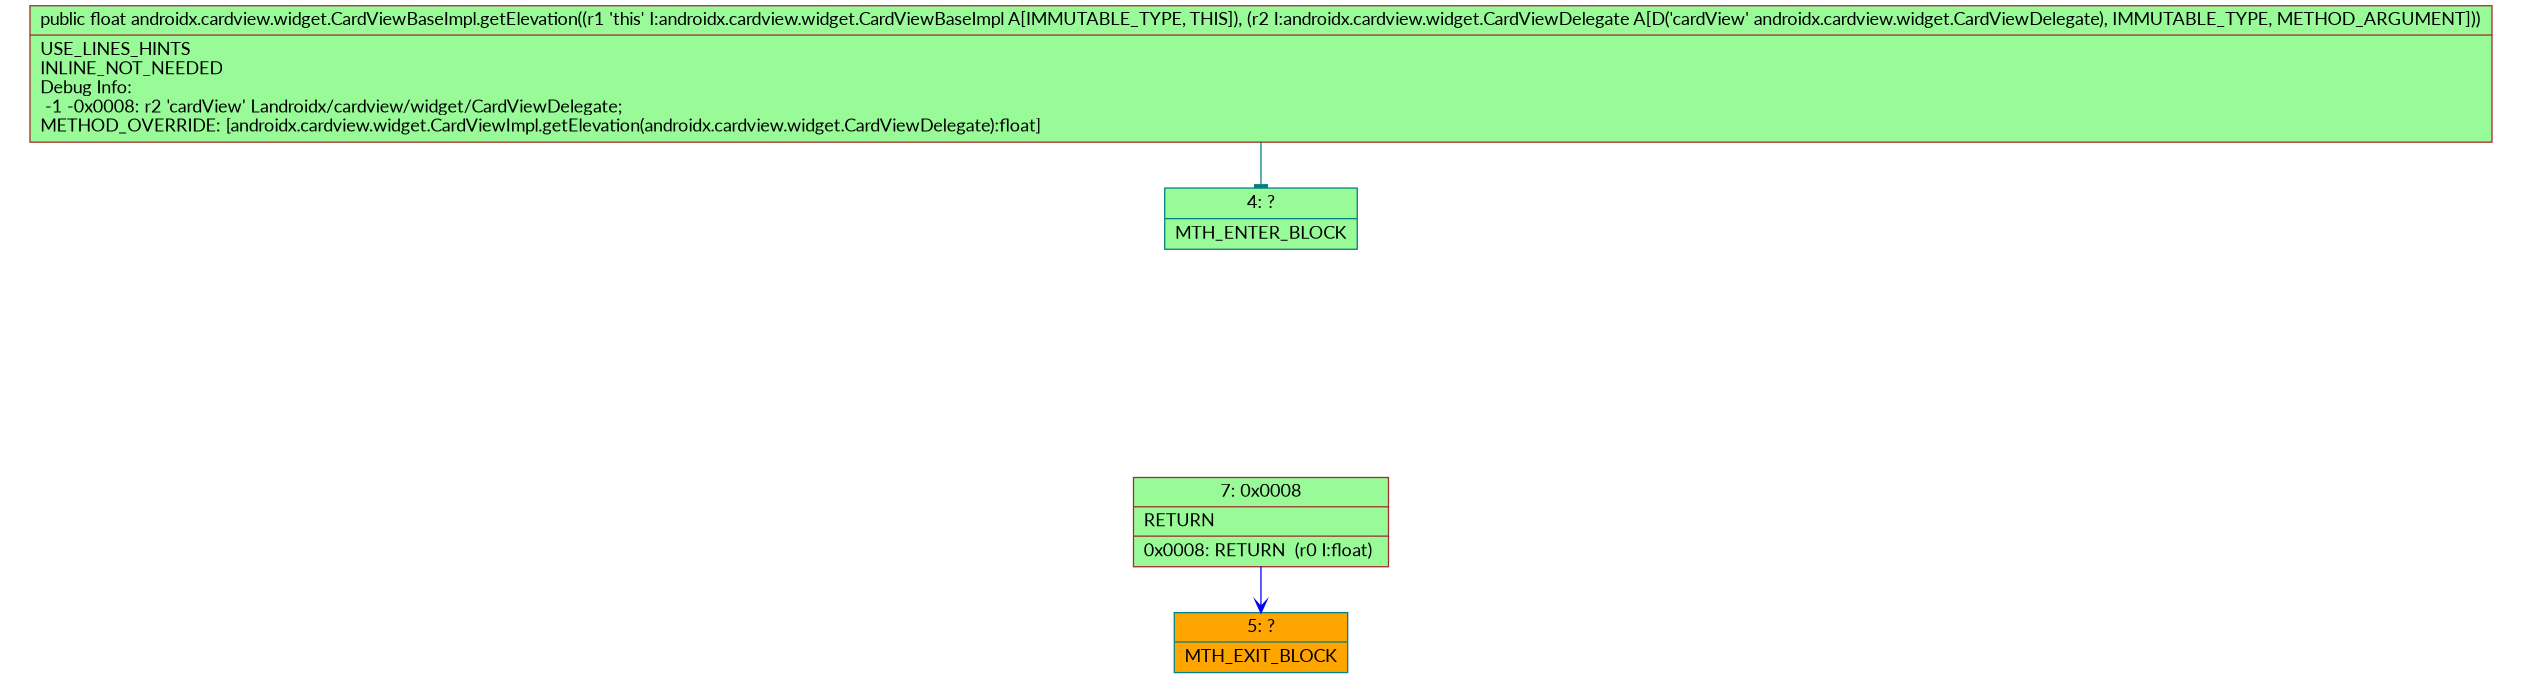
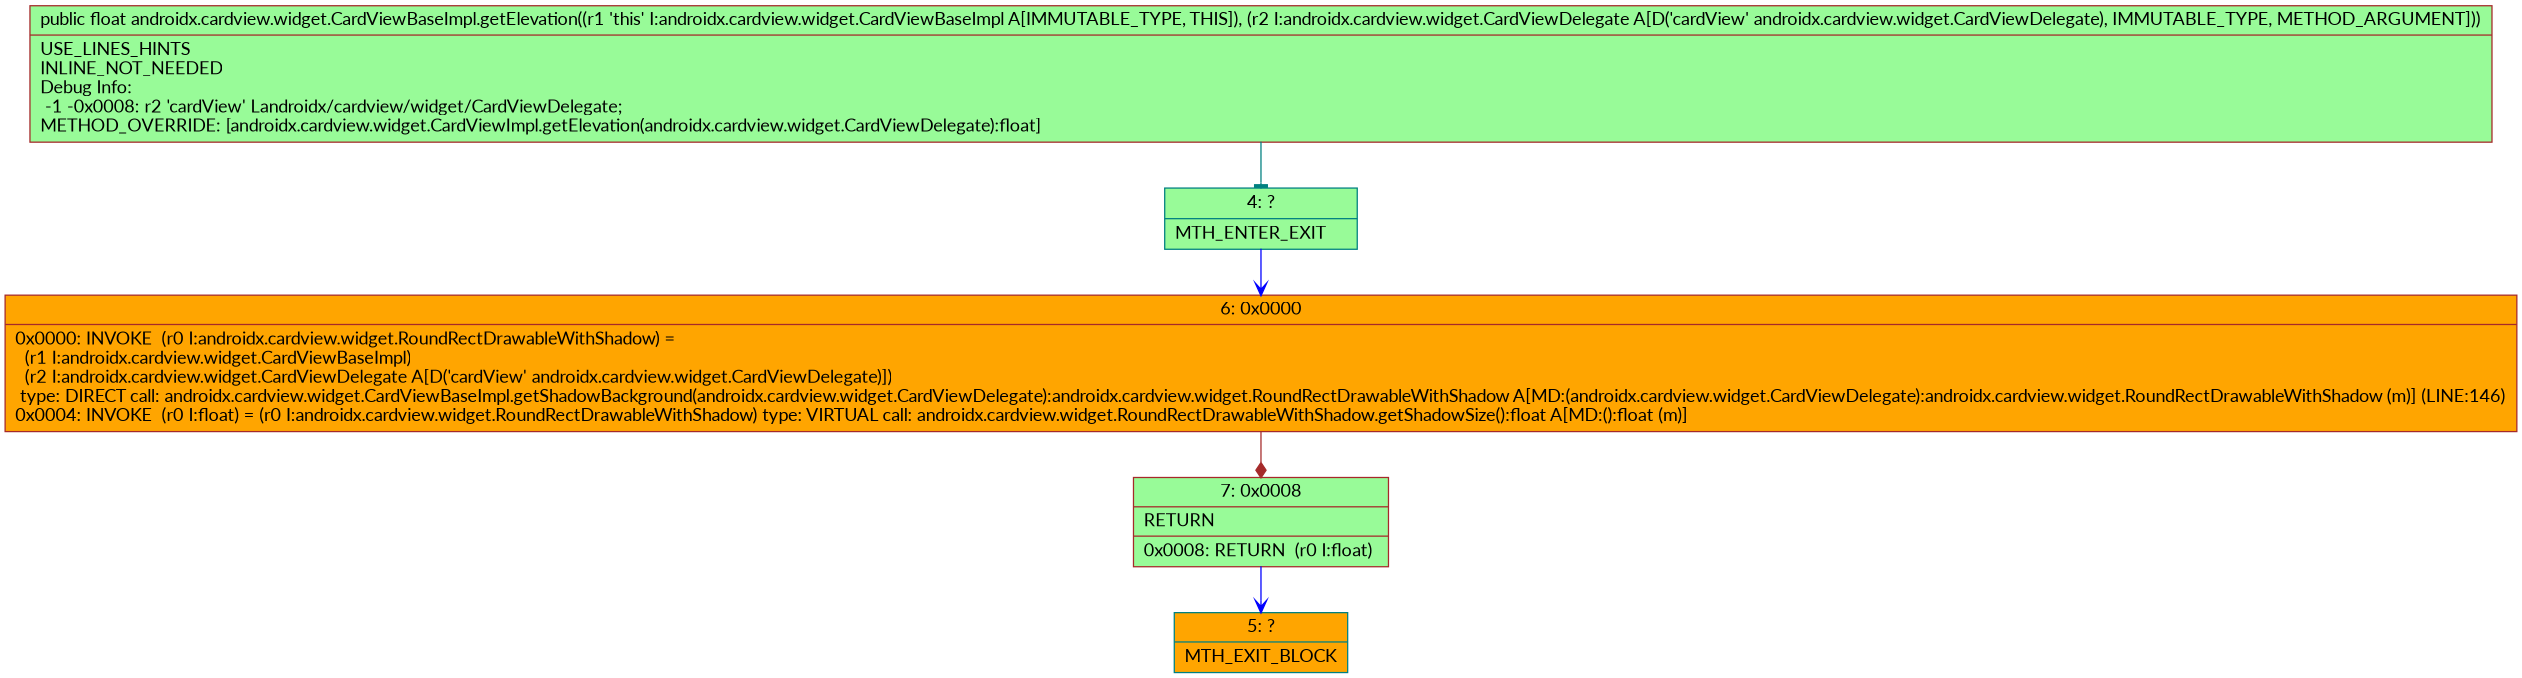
(1261, 233) -> (1251, 233)
none -> (1261, 363)
